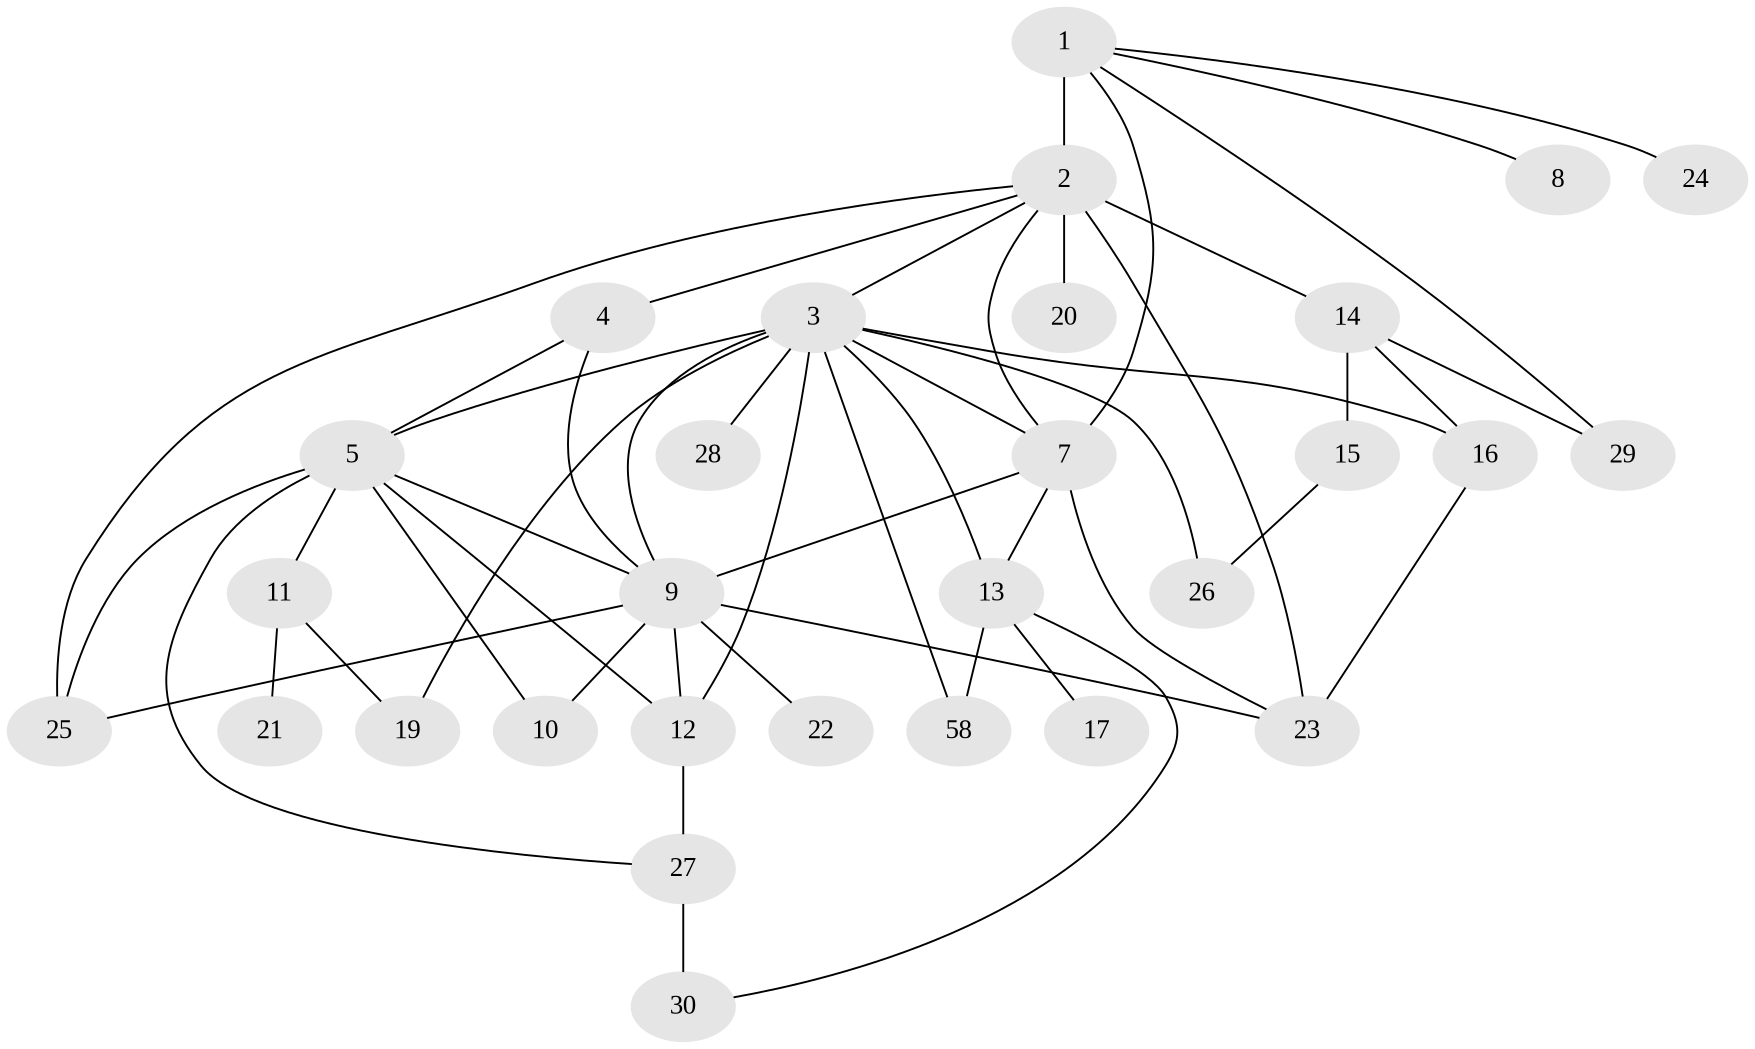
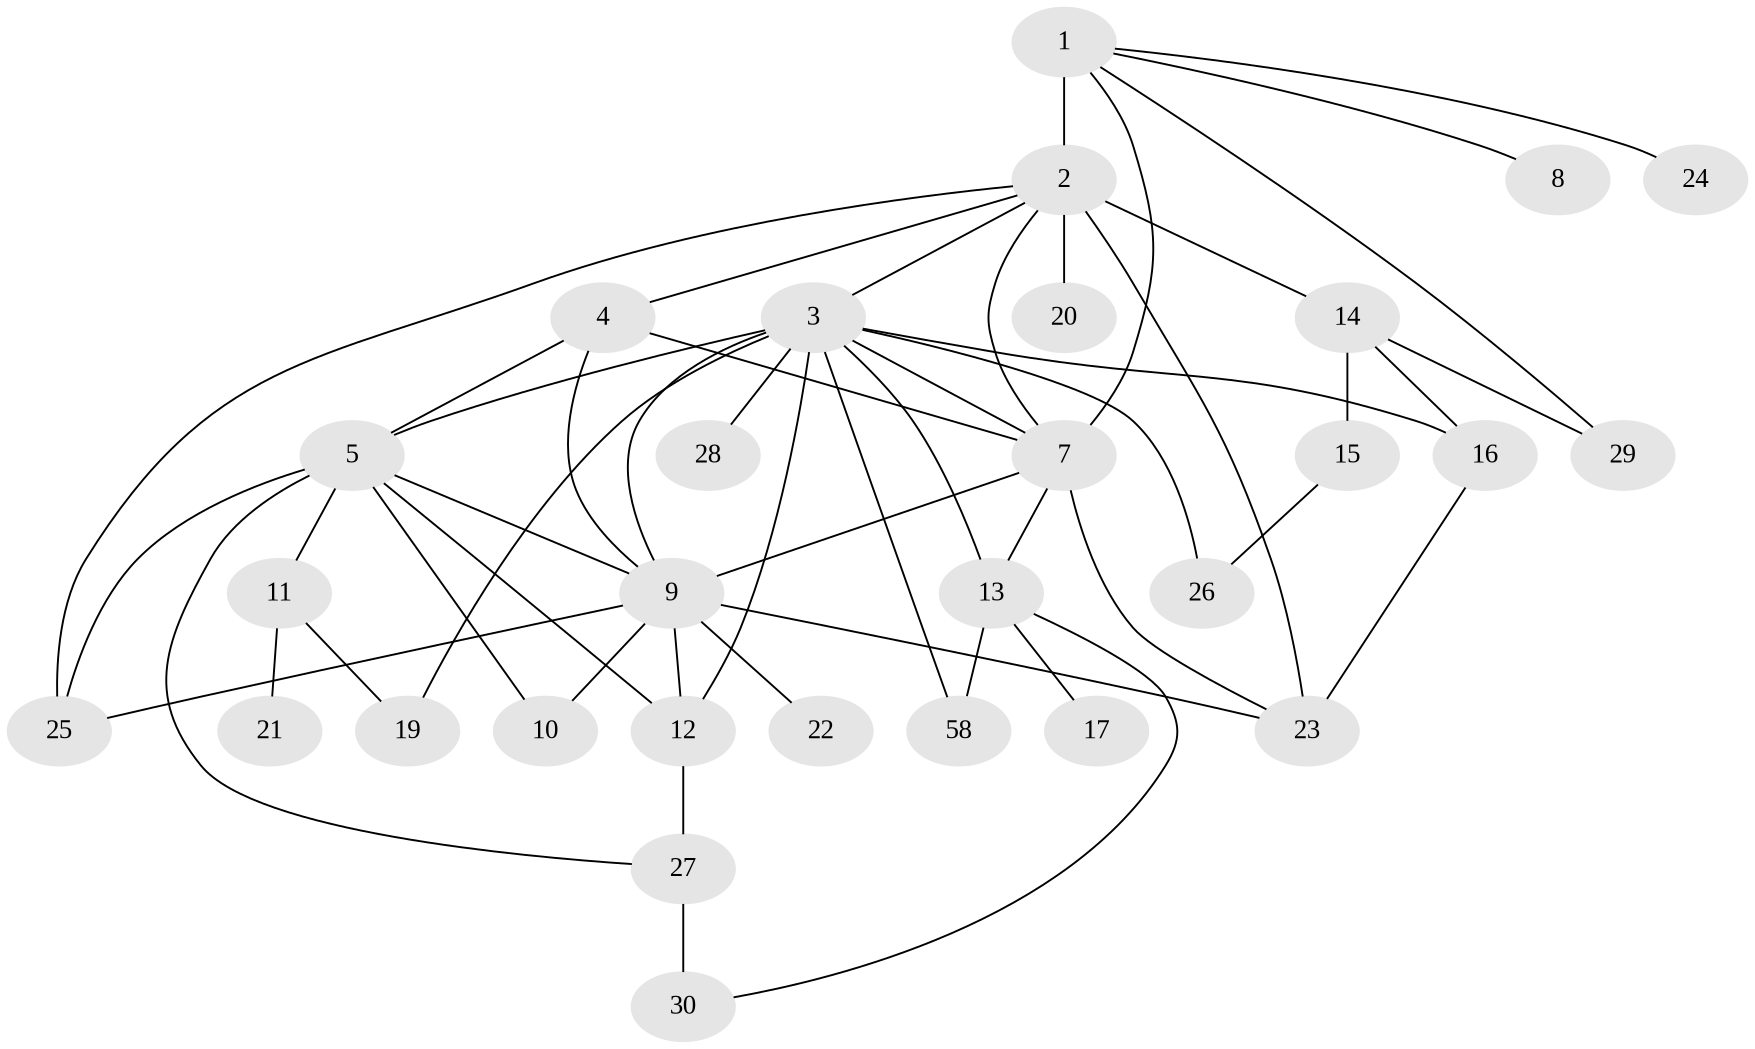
none -> (852, 392)
